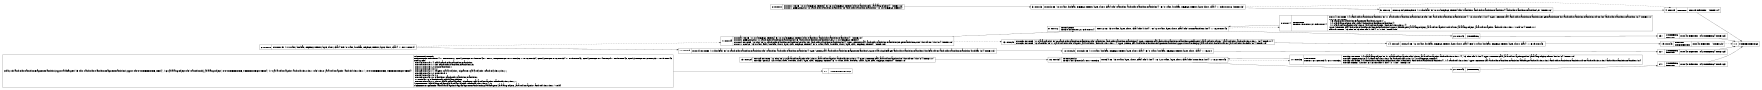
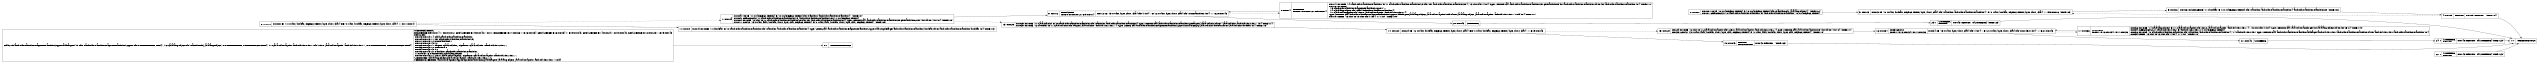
(1457, 3) -> (2257, 15)
none -> (1601, 31)
(1728, 44) -> (2150, 46)
(1138, 51) -> none
